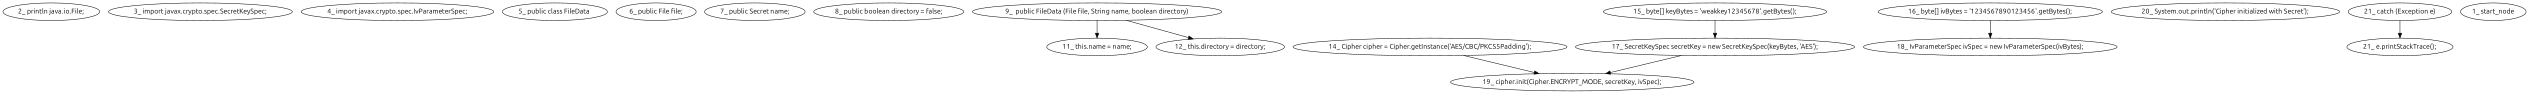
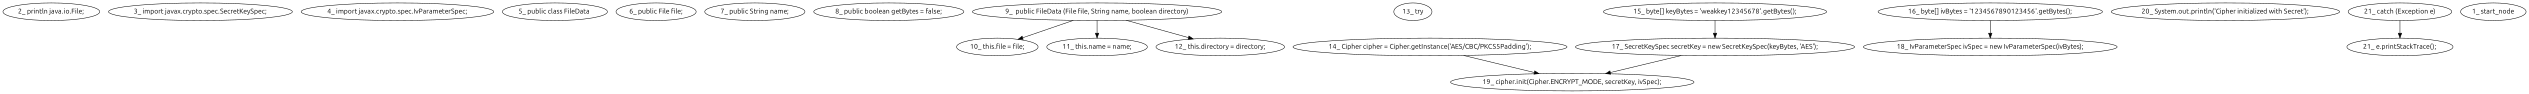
(755, 12) -> (755, 12)
(889, 12) -> (889, 12)
none -> (1413, 12)
none -> (997, 47)
